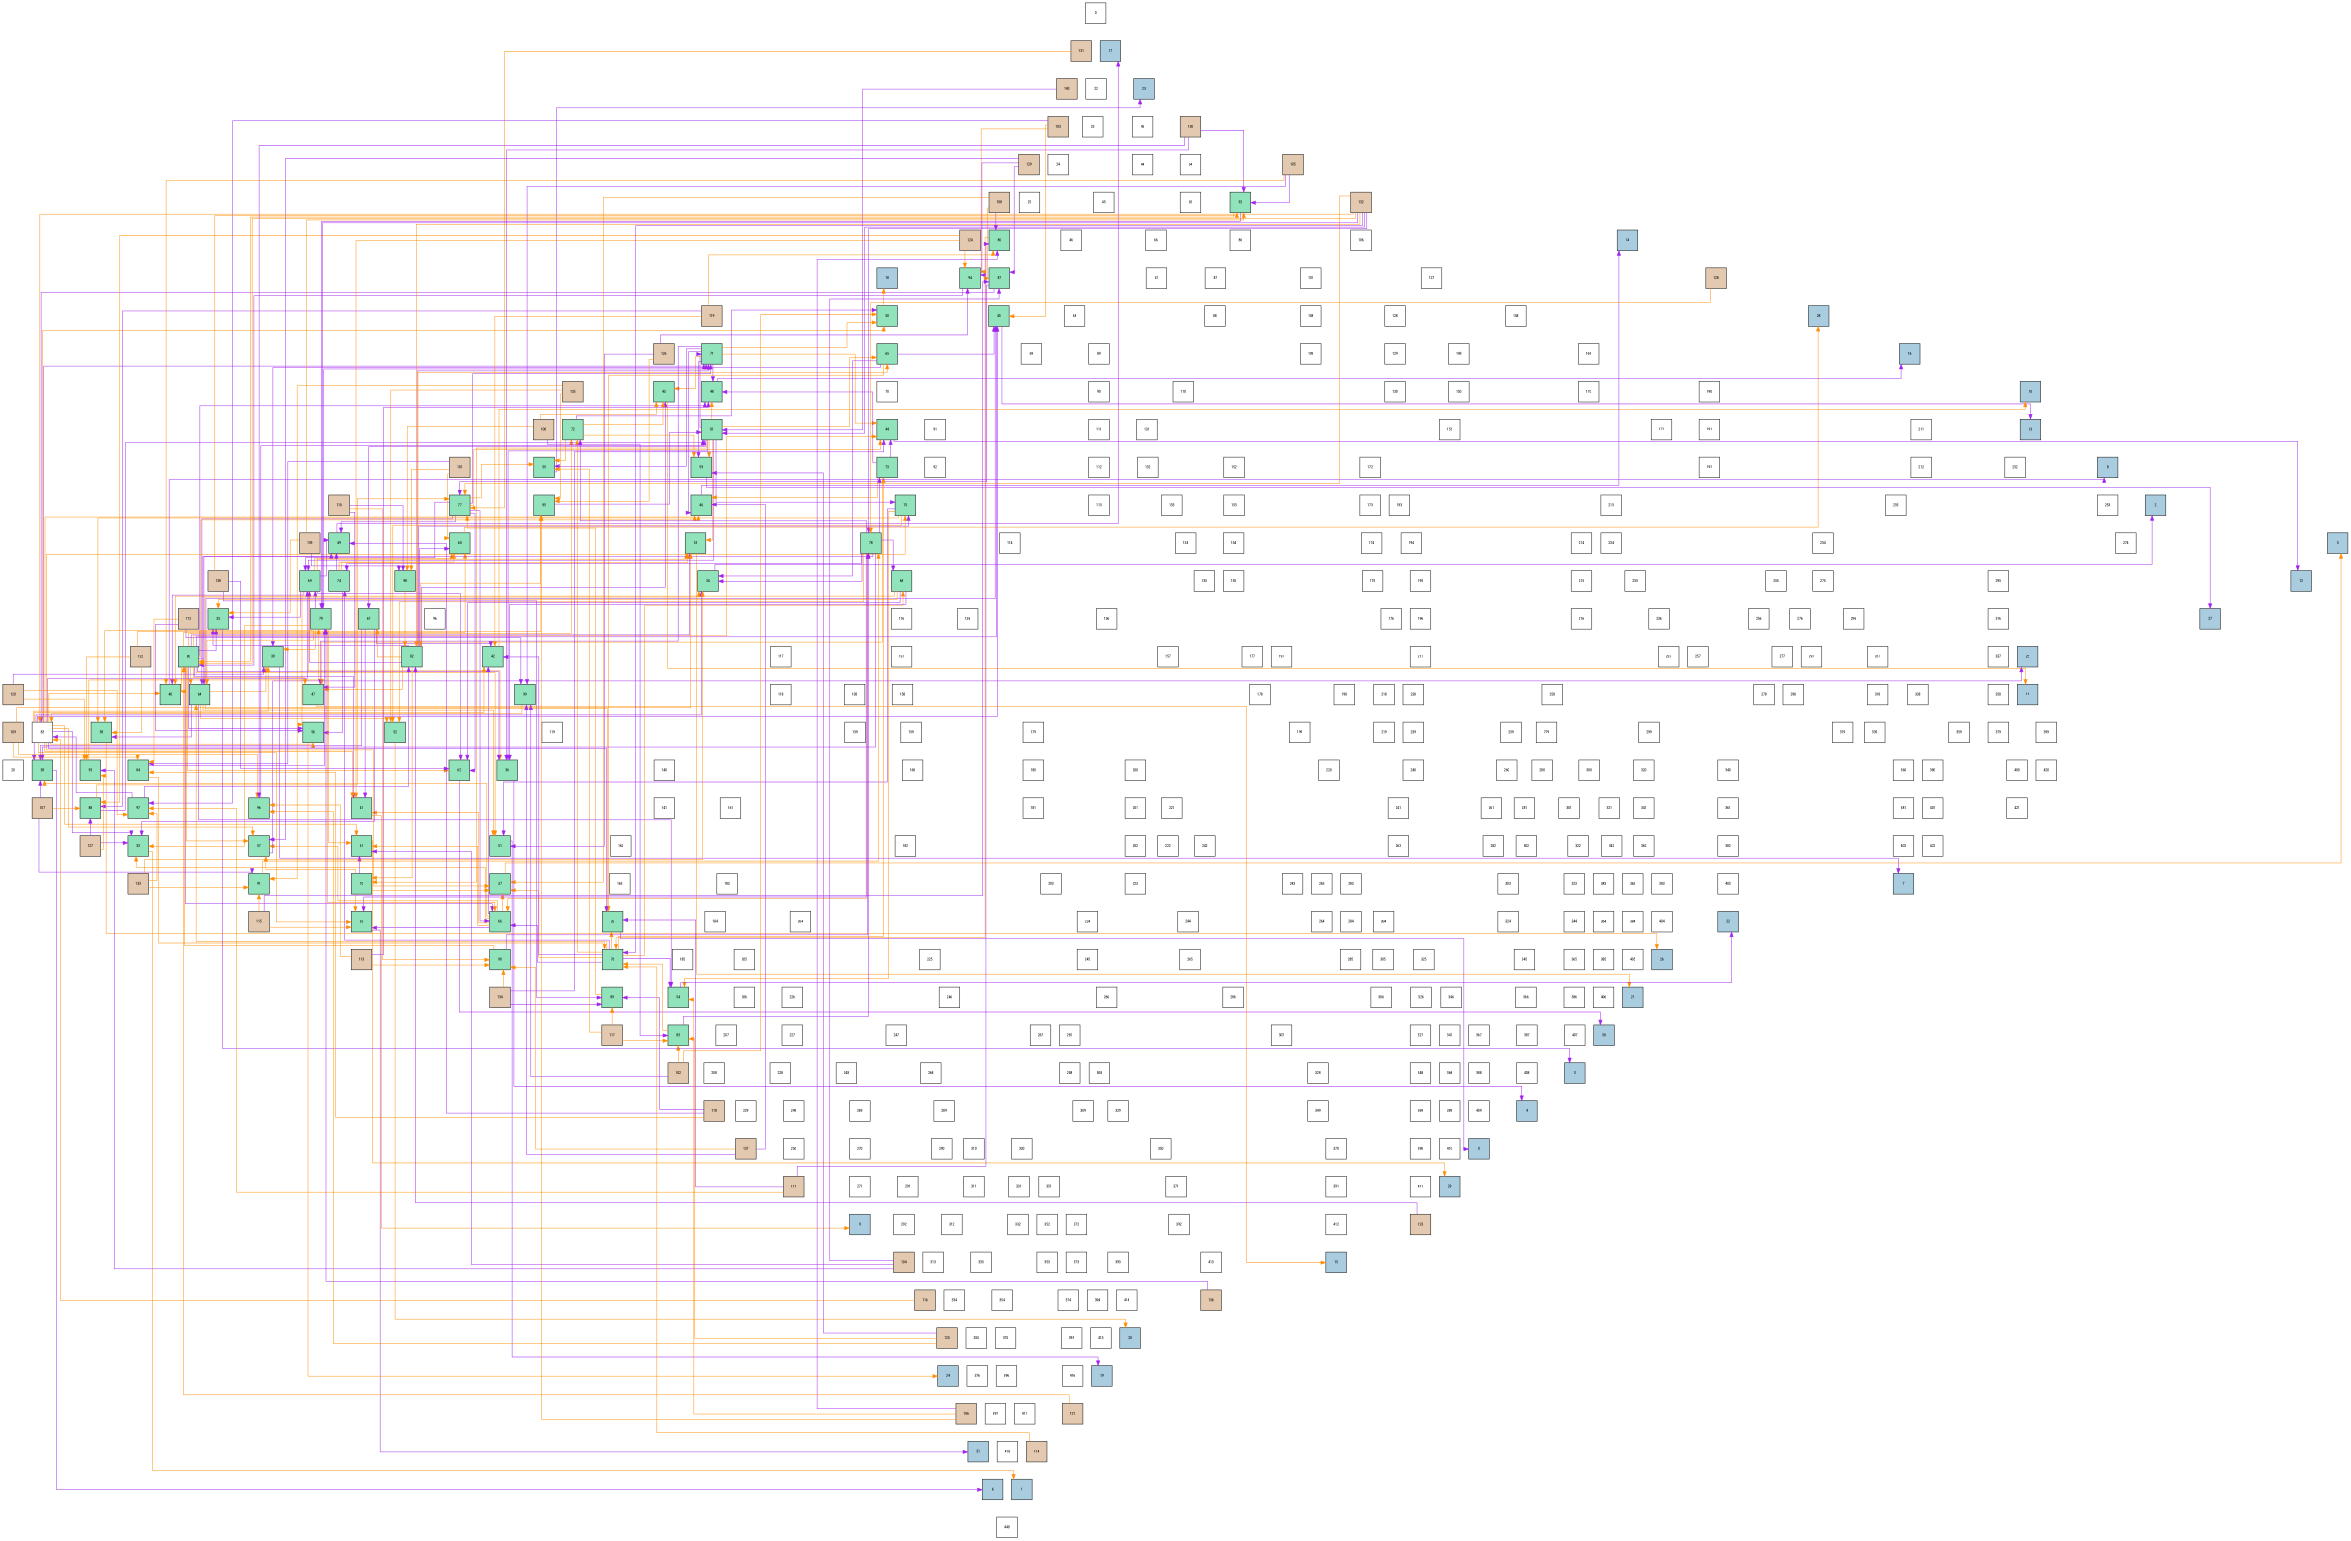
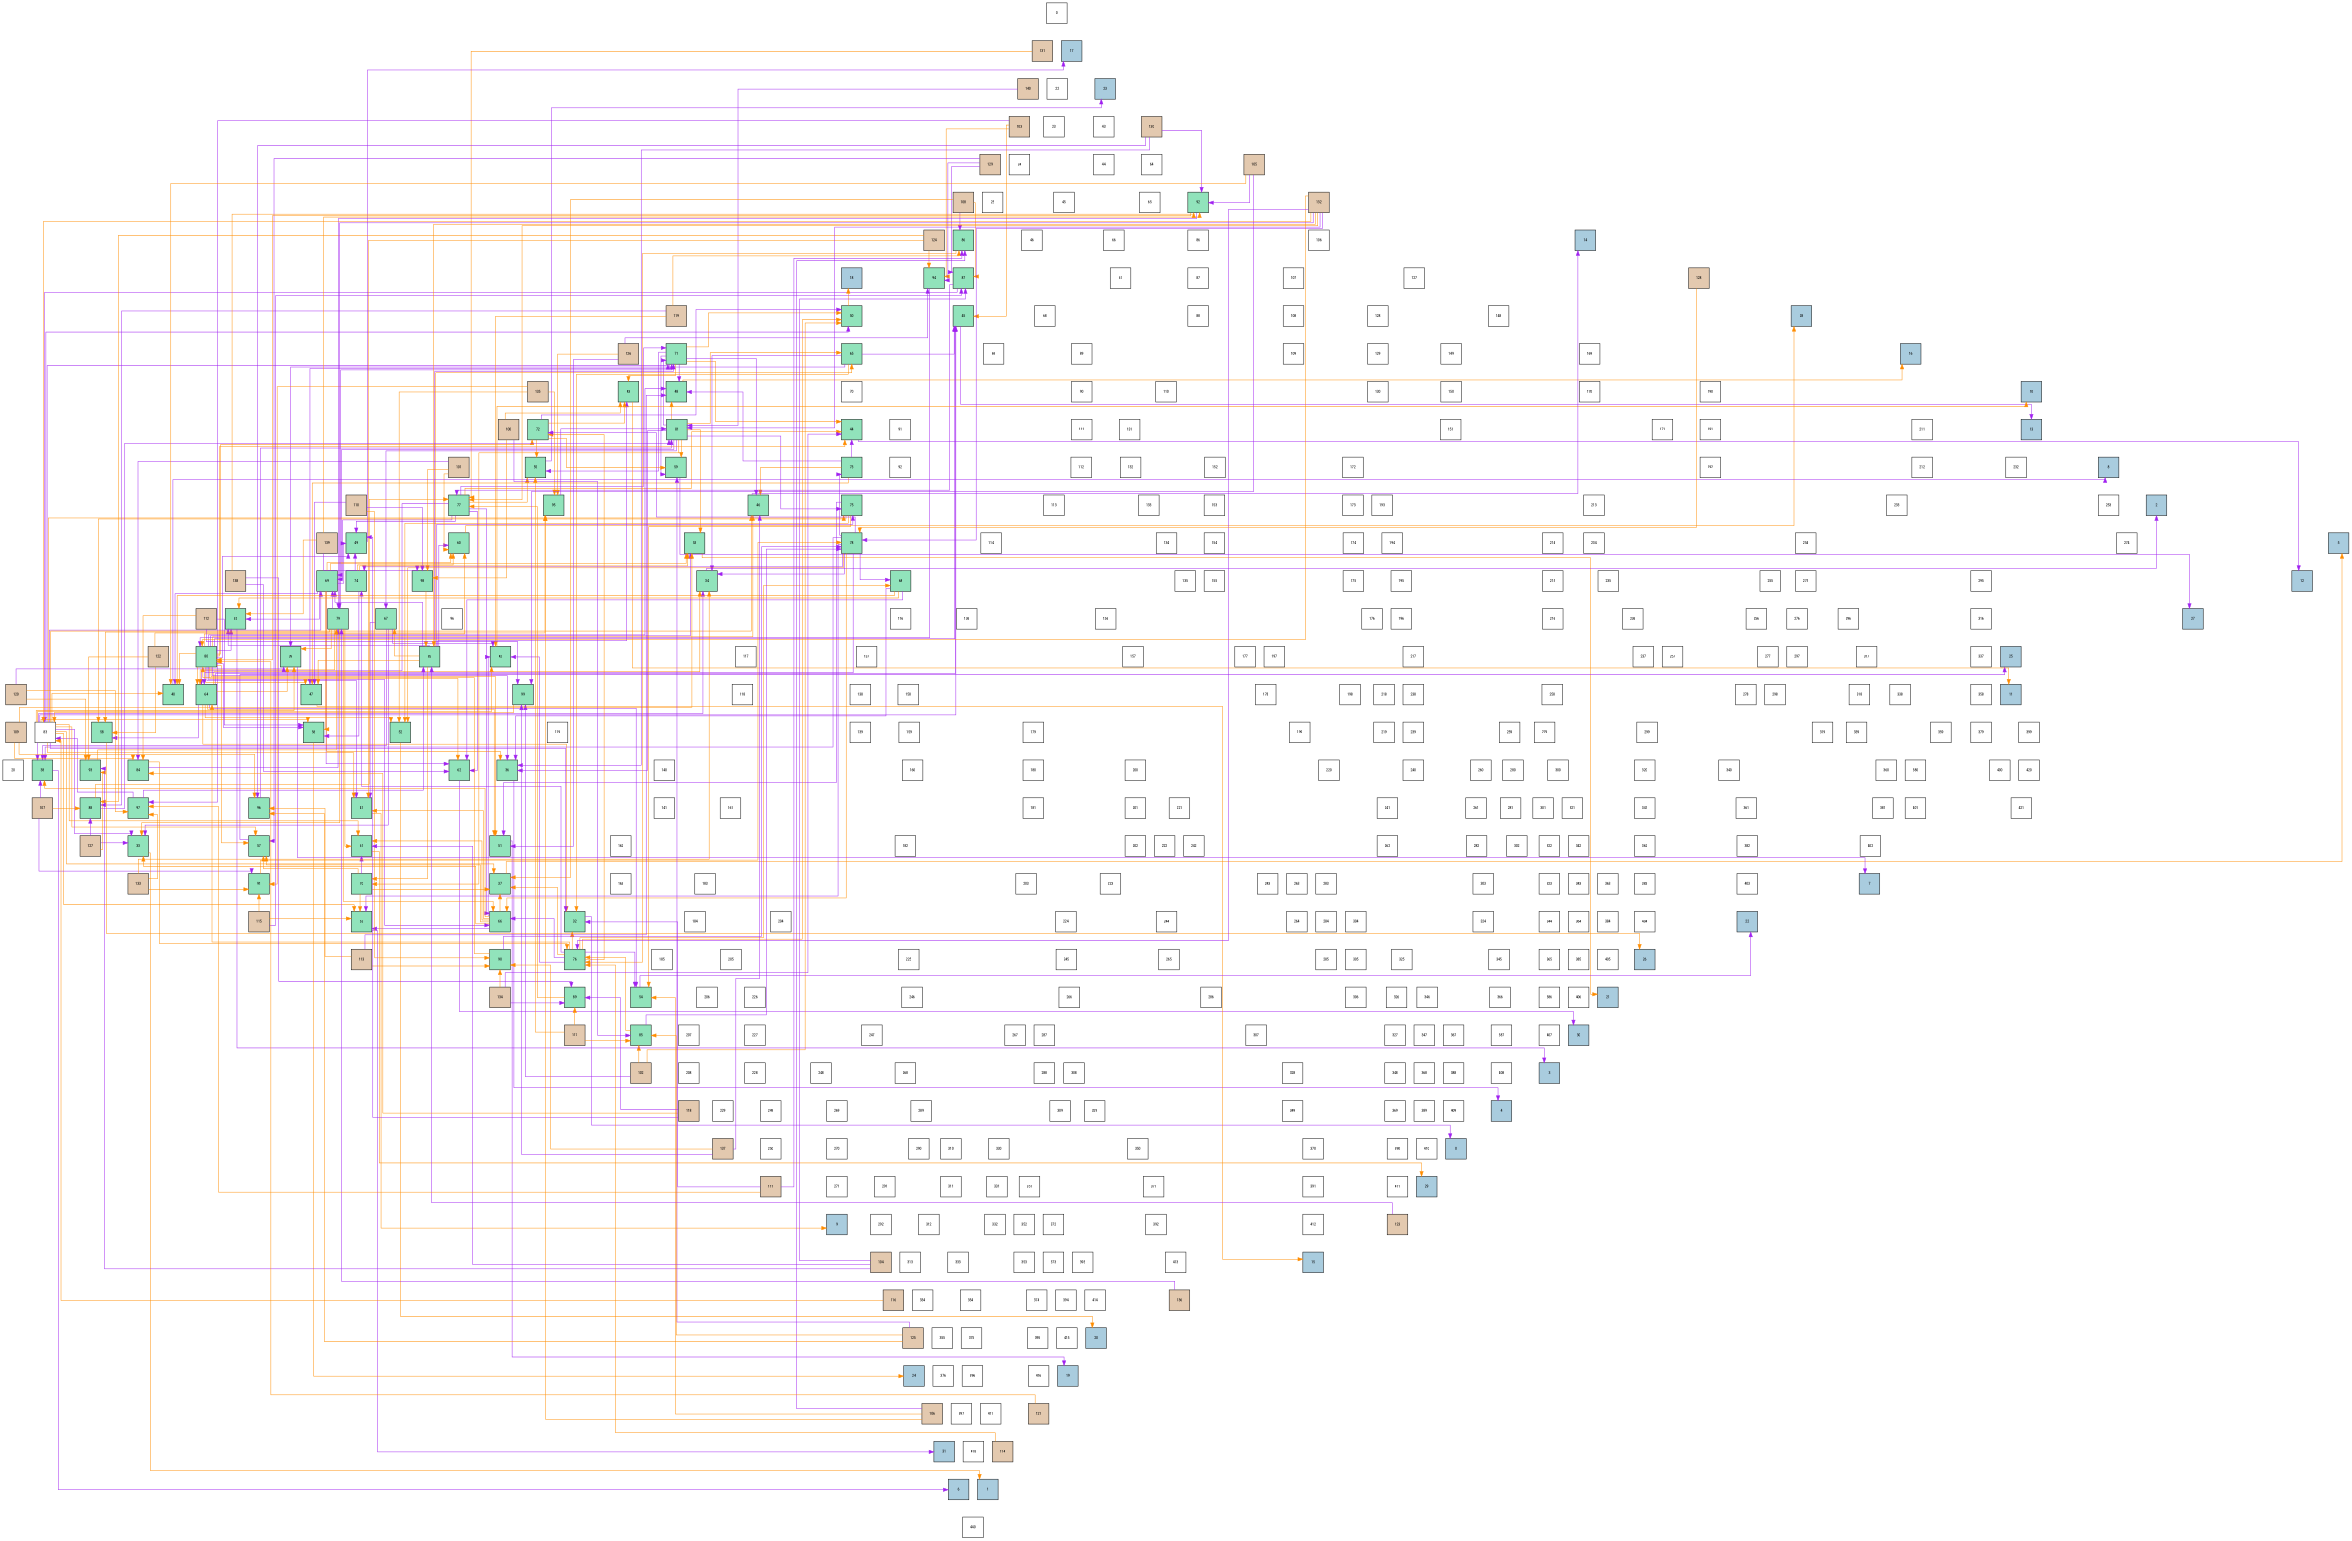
(268, 331) -> (253, 332)
(1313, 379) -> (1297, 380)
(485, 583) -> none
(1933, 846) -> none
(884, 849) -> (802, 727)
